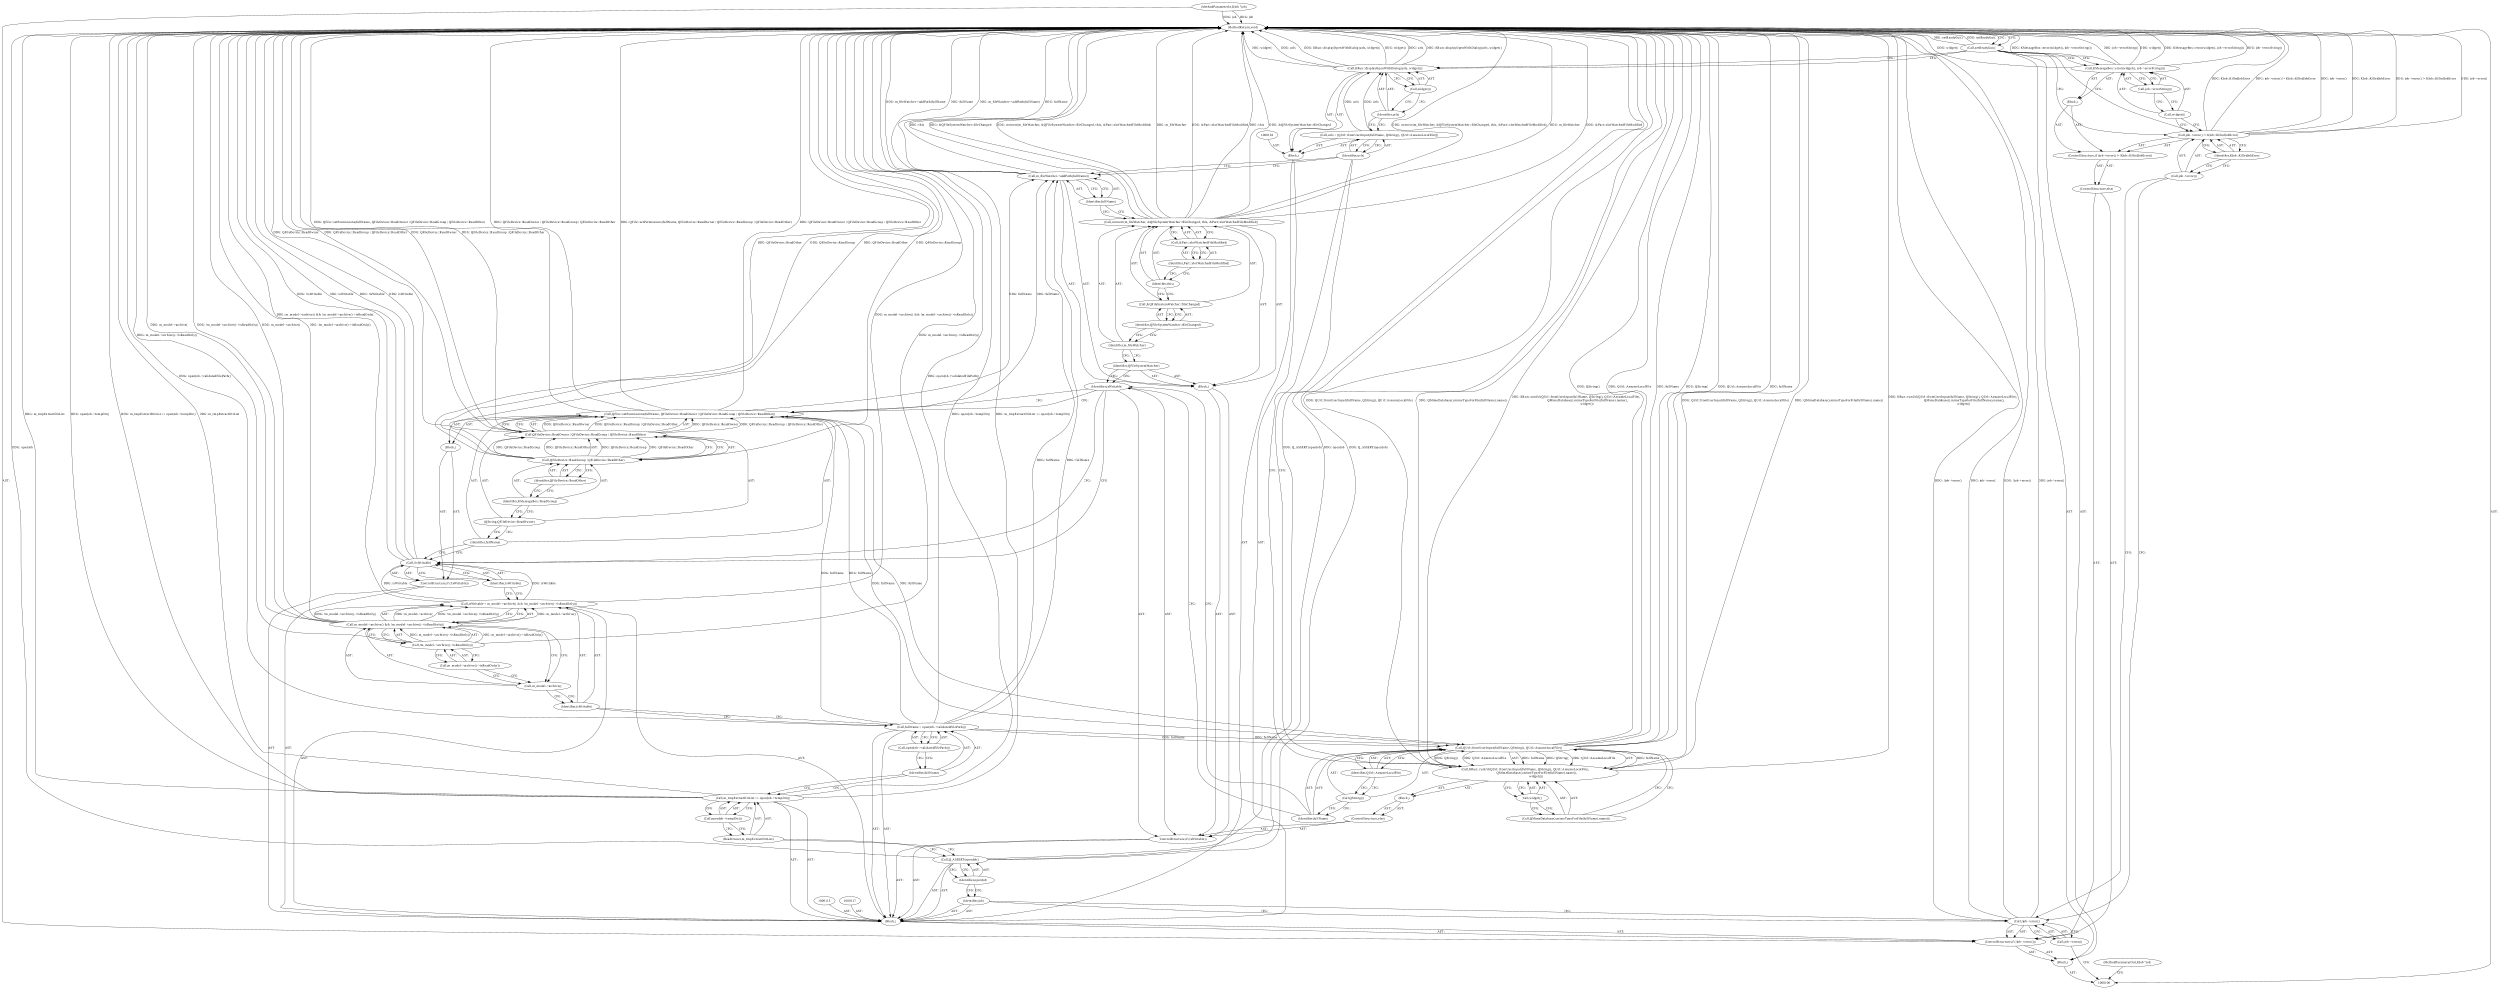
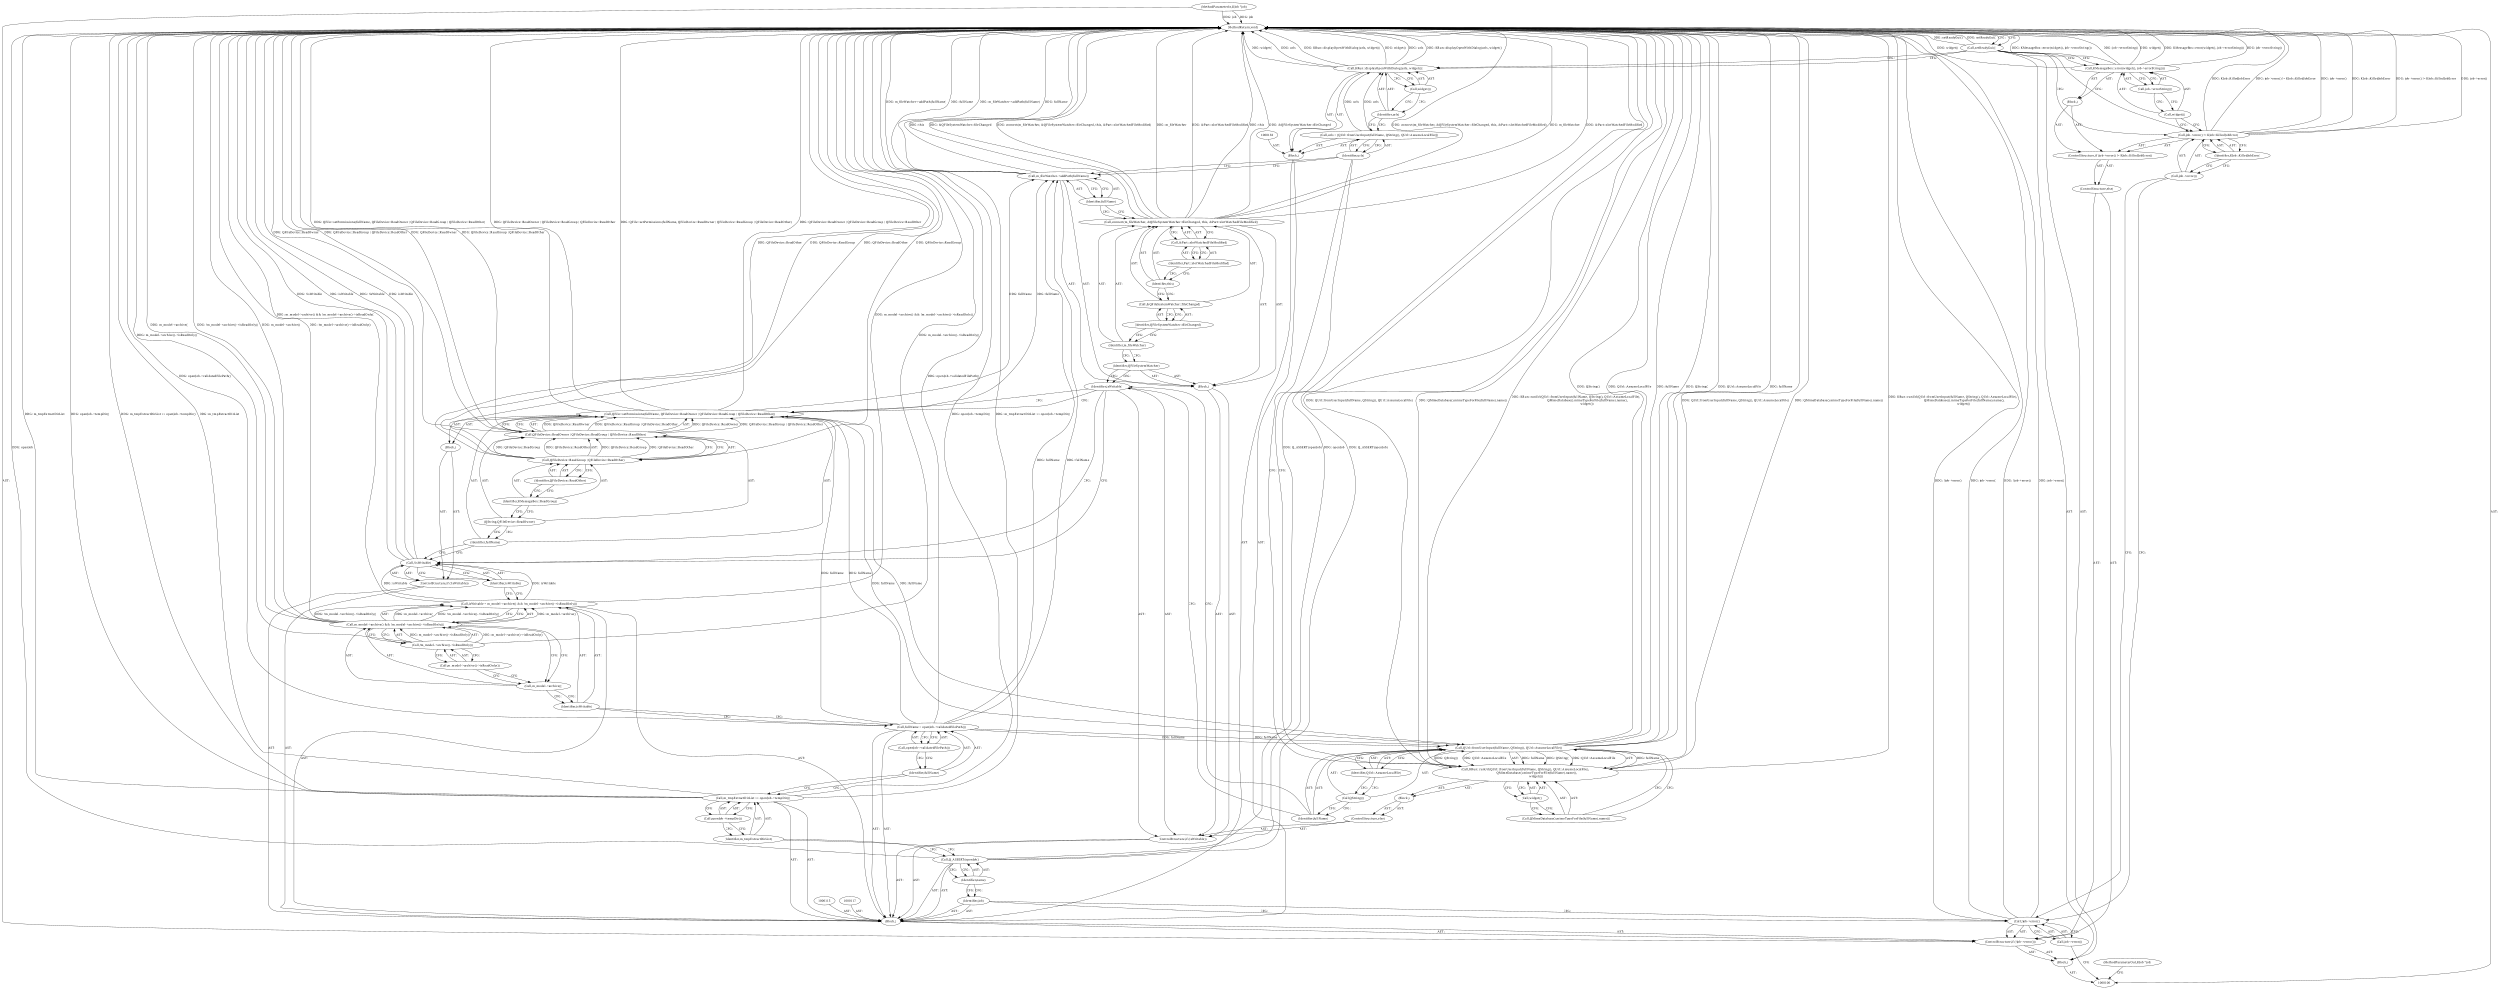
(748, 839) -> (748, 839)
(973, 880) -> (973, 880)
